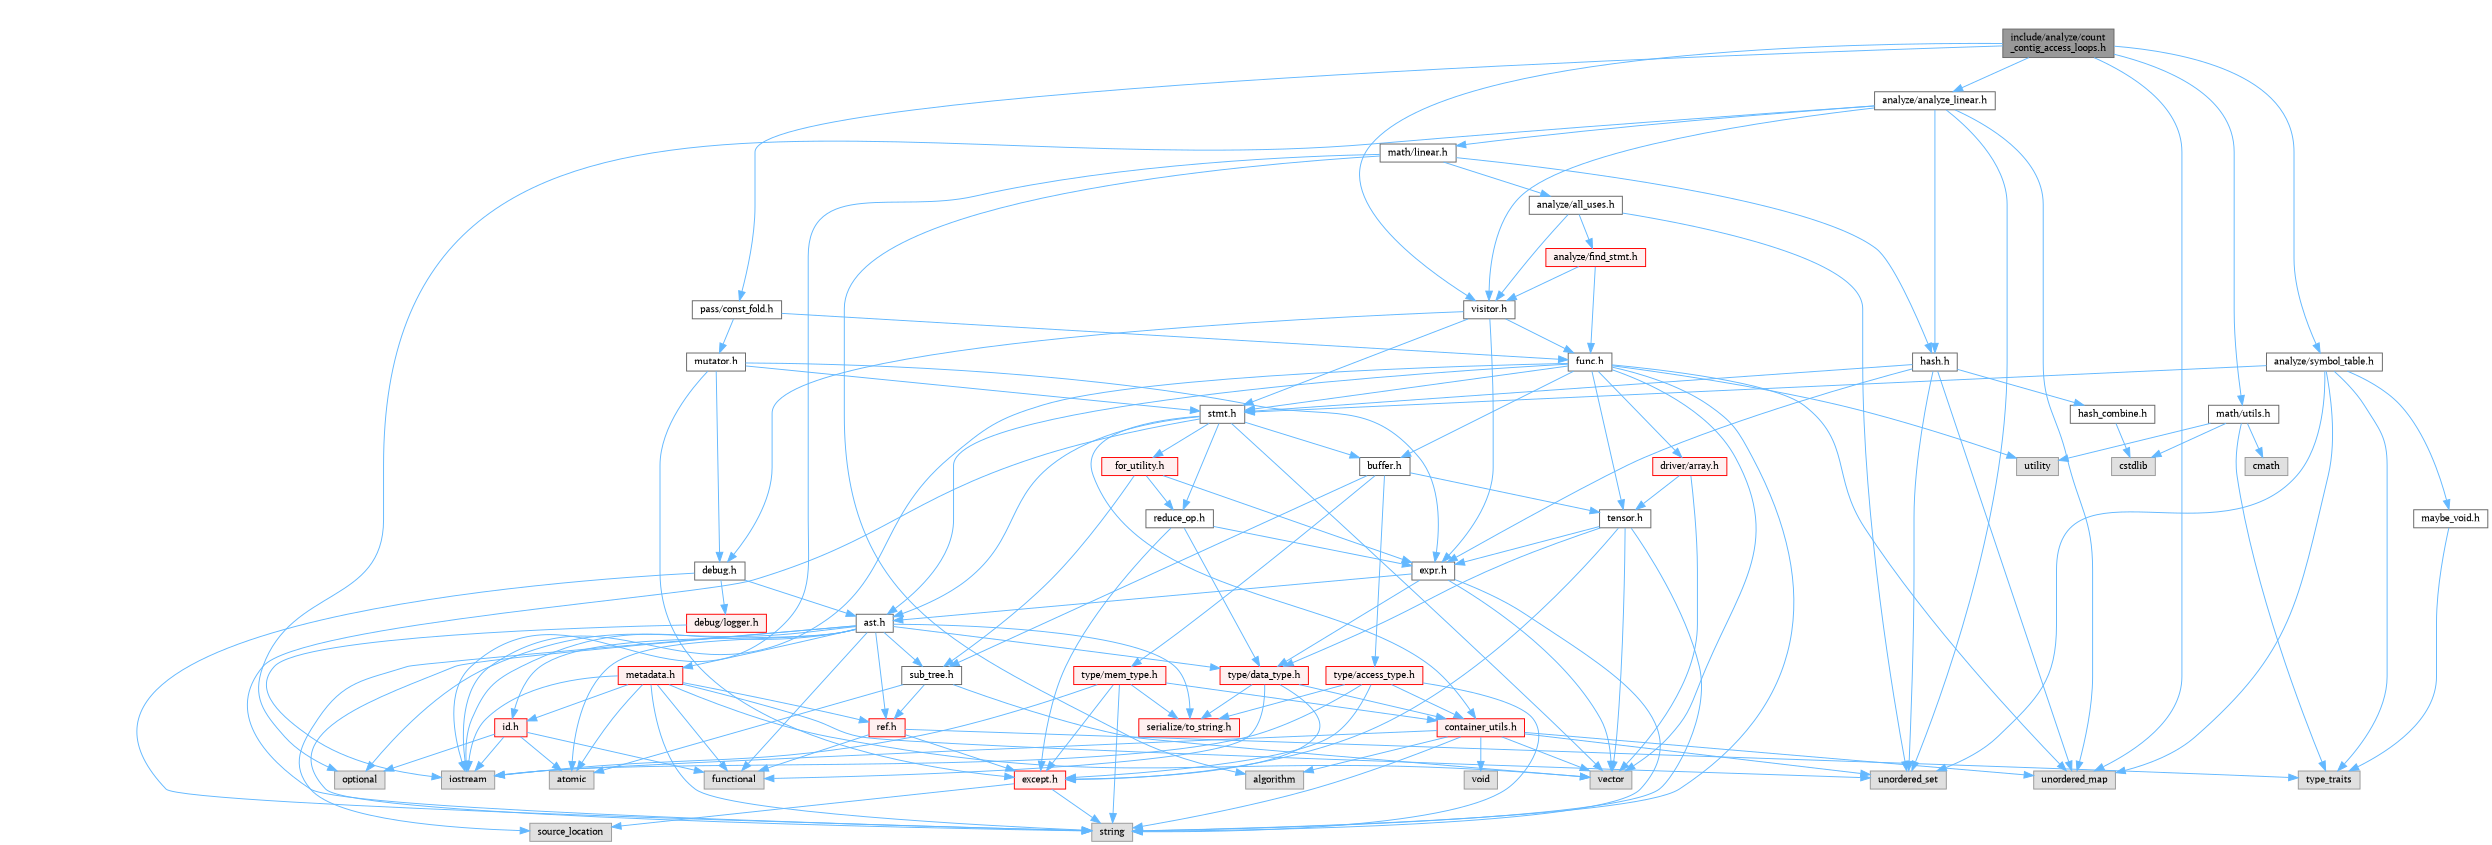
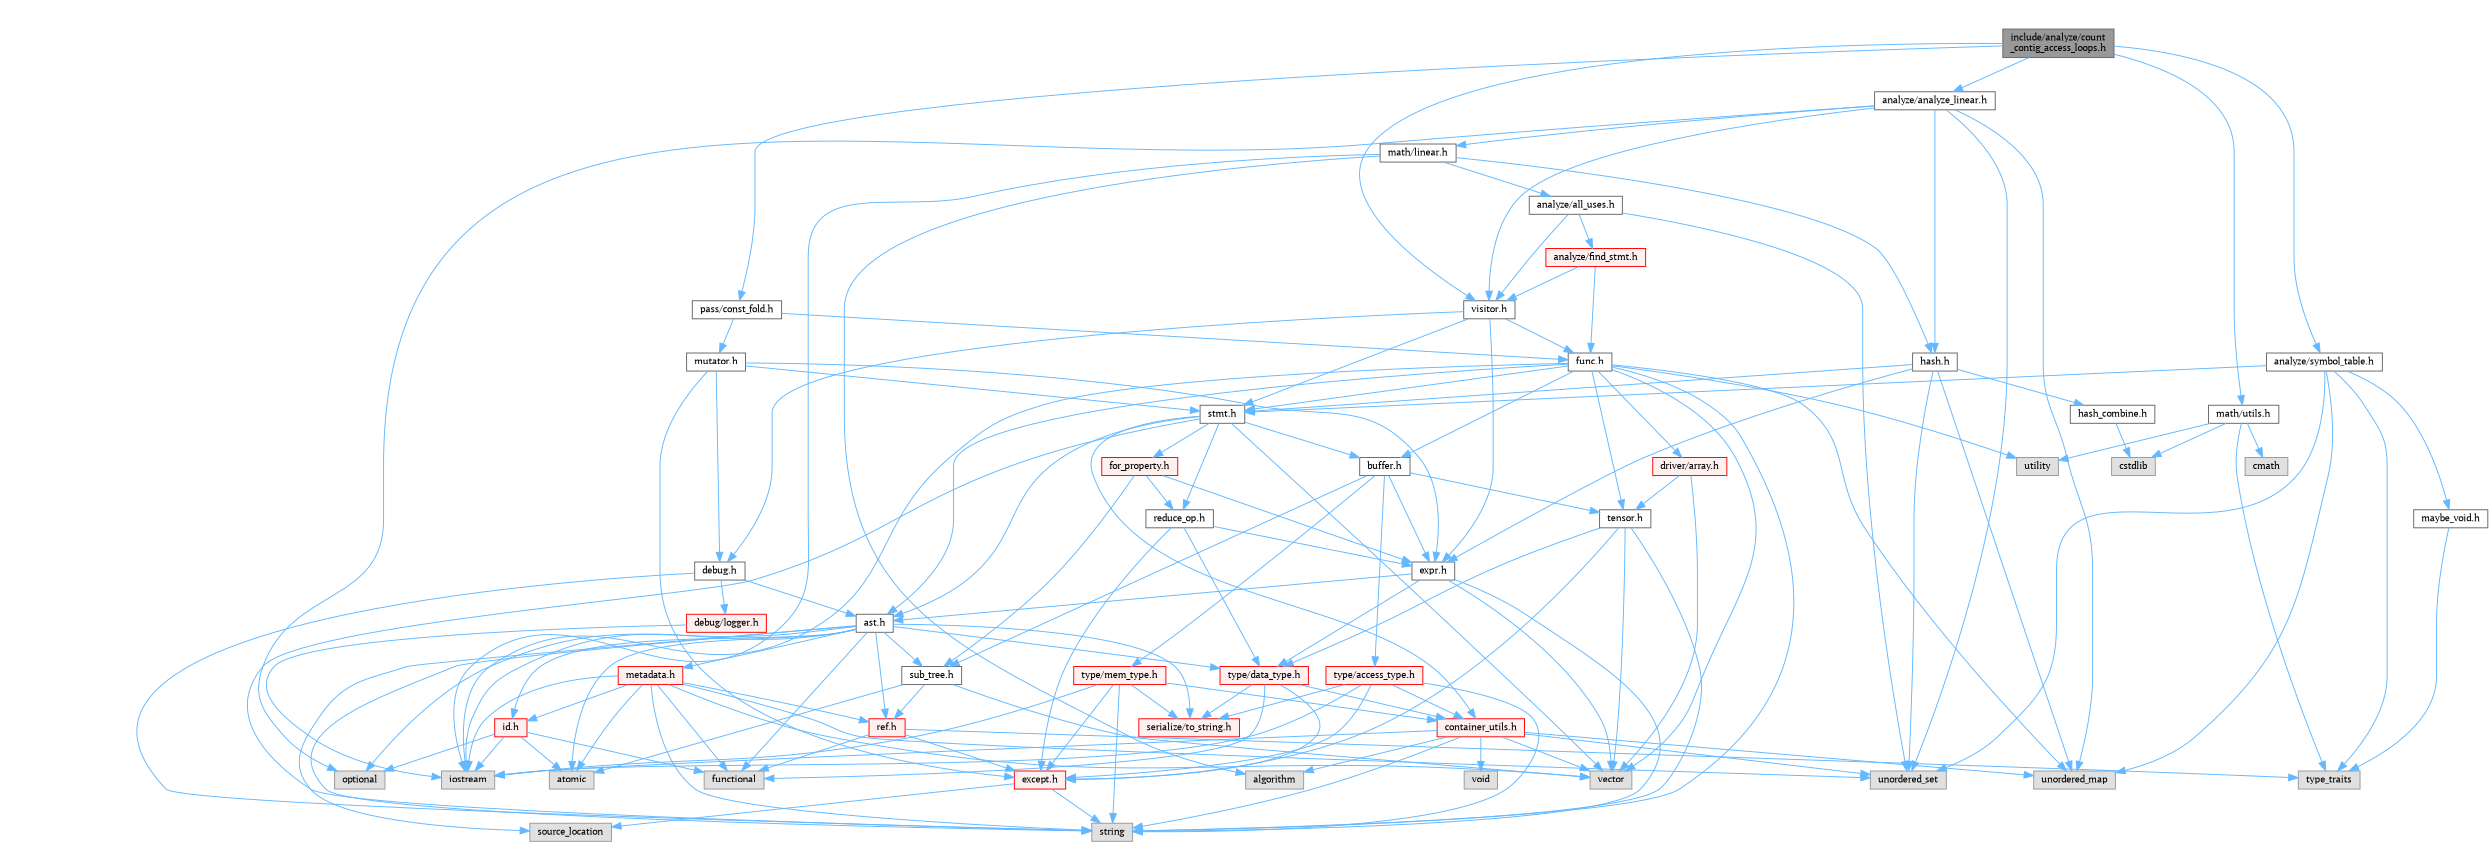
(2182, 409) -> none
(1140, 467) -> (1140, 467)
(1532, 544) -> (1407, 515)
